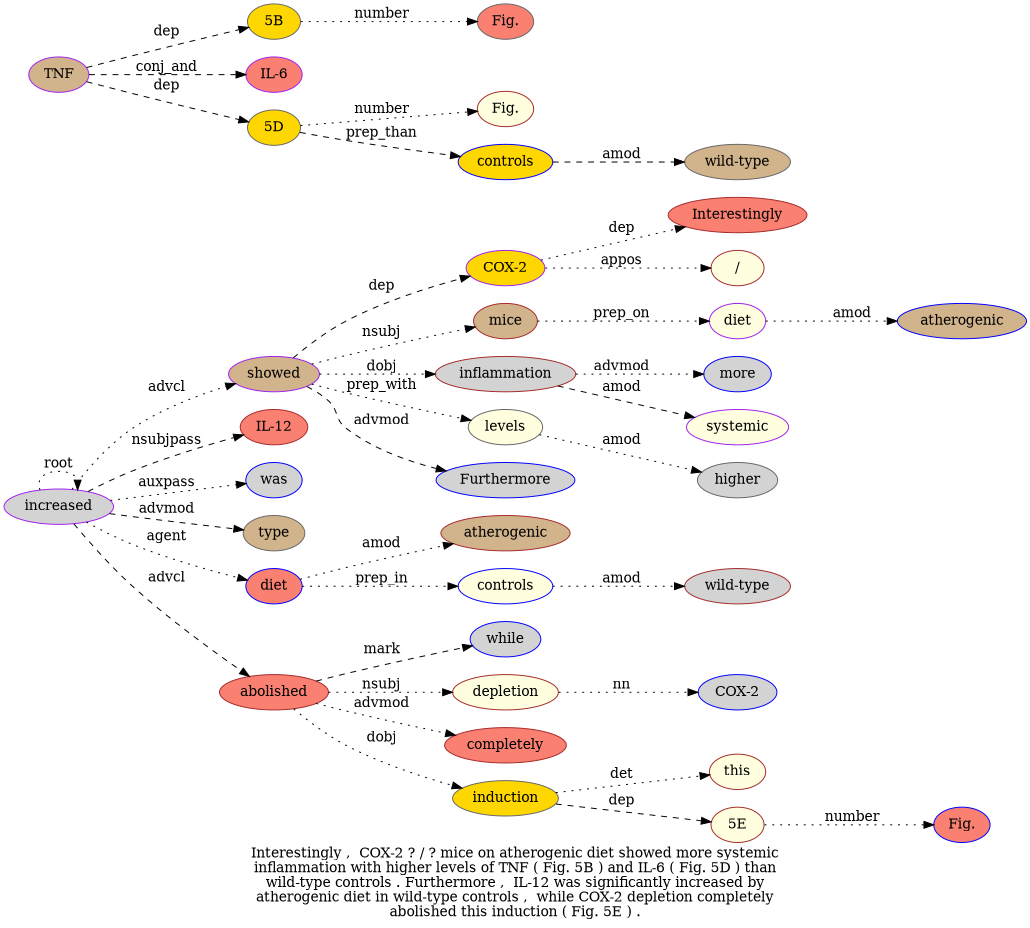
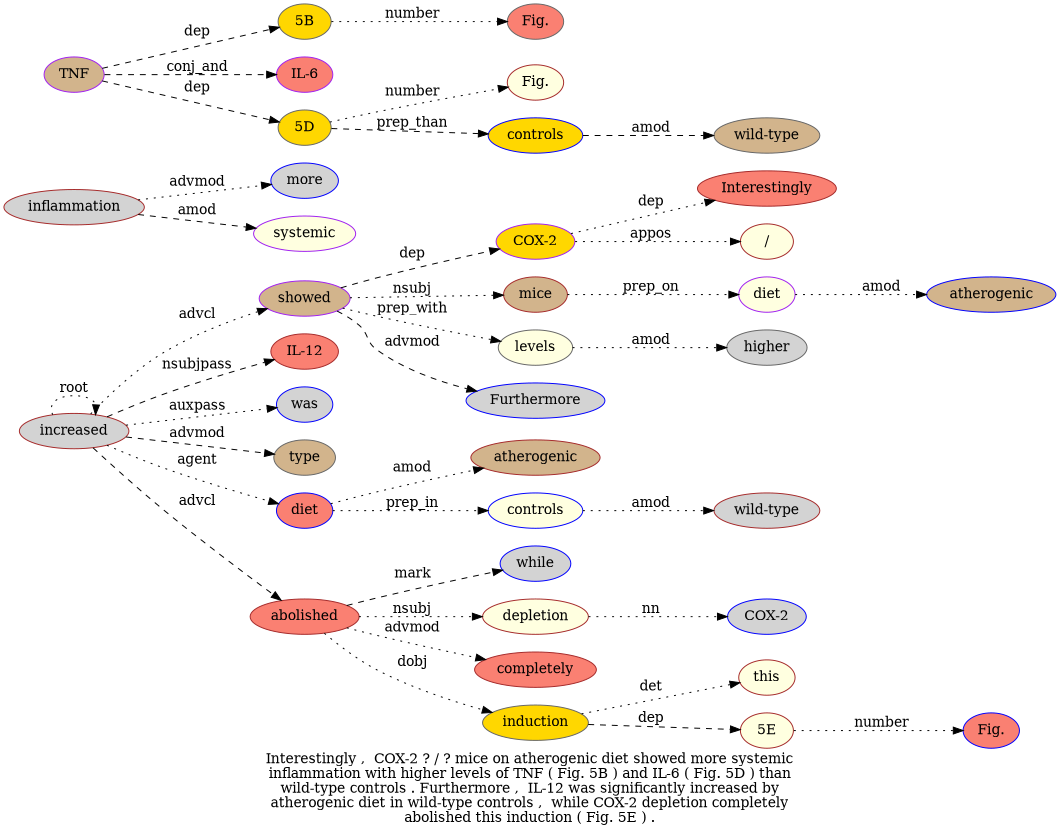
(372, 374) -> none
(59, 507) -> (74, 431)
